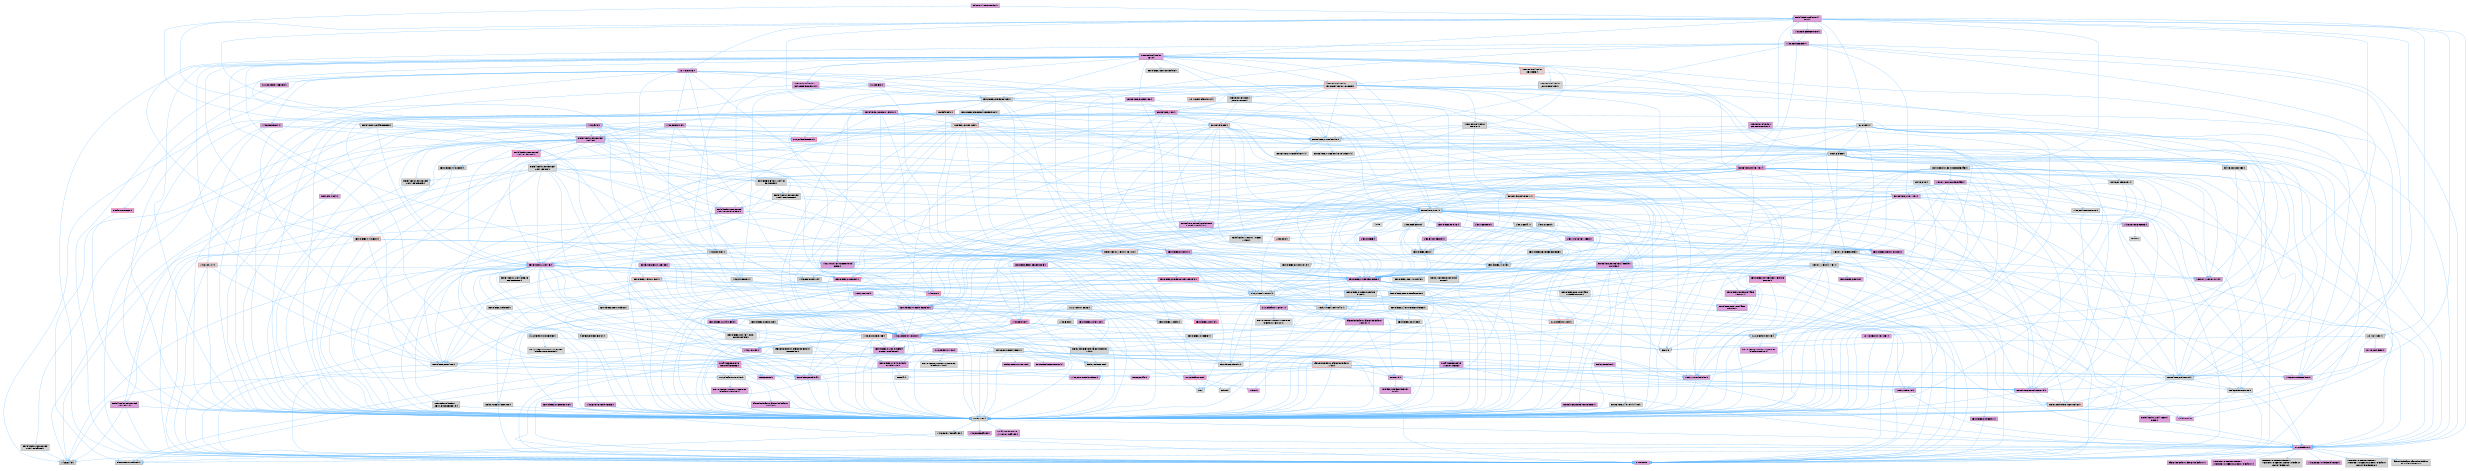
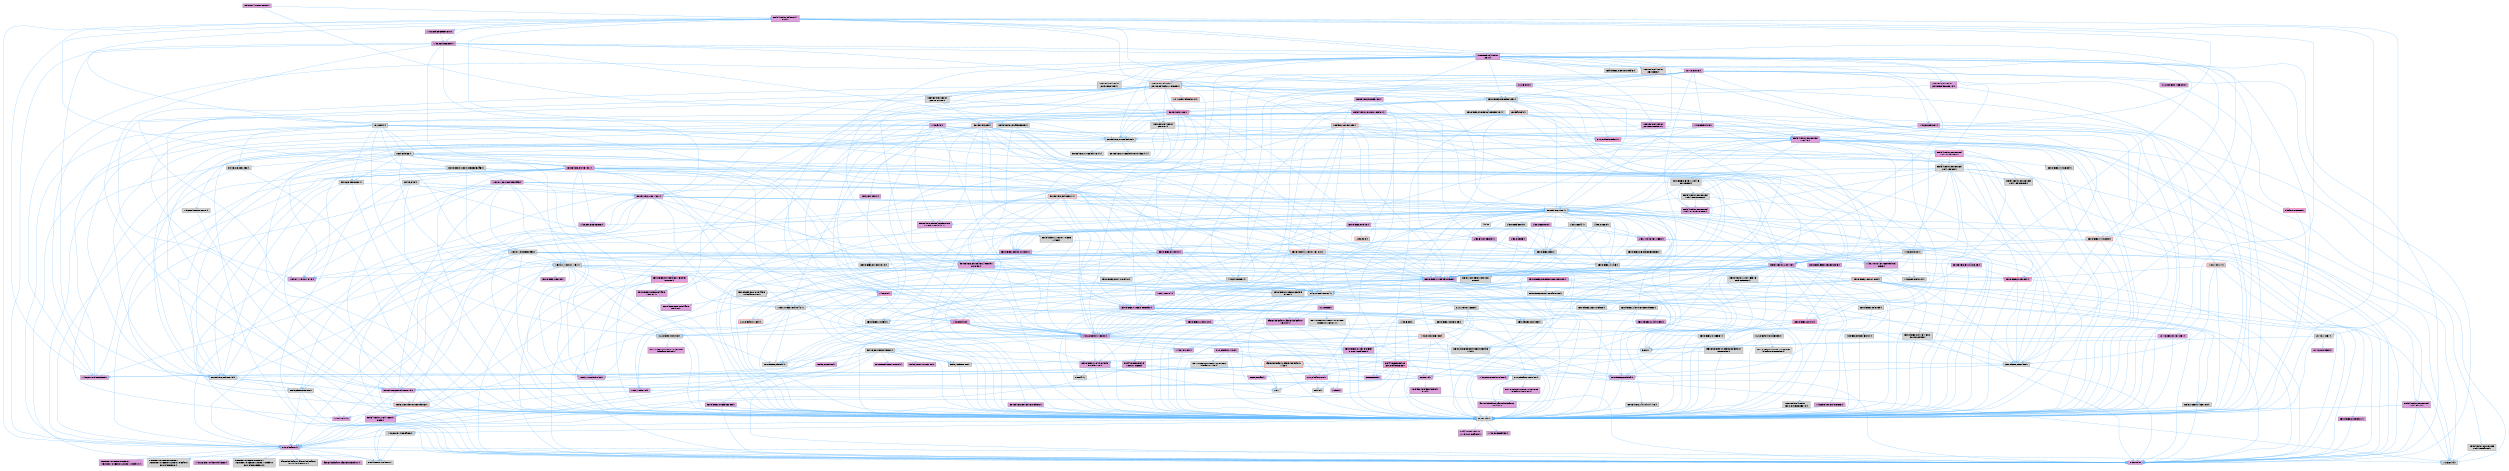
(1825, 122) -> none
(2135, 239) -> none
(1274, 308) -> (1326, 308)
